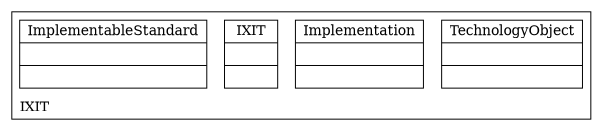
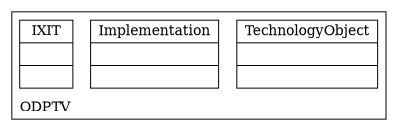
(113, 54) -> none
(34, 108) -> (45, 108)
